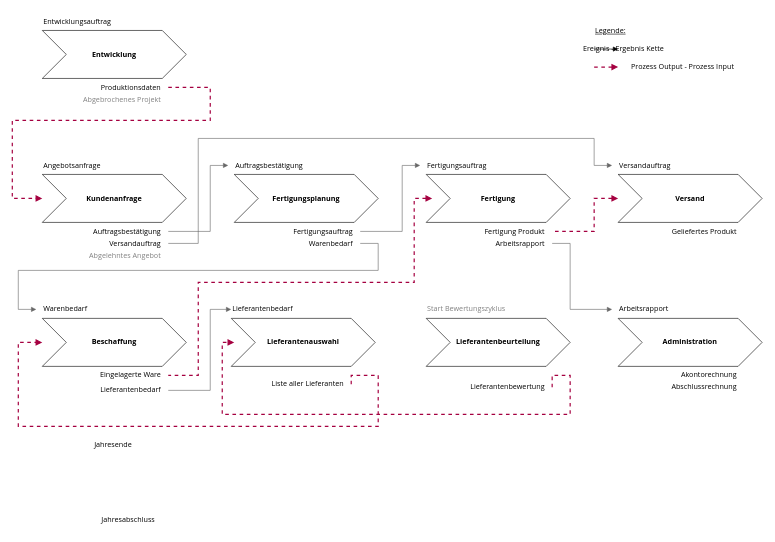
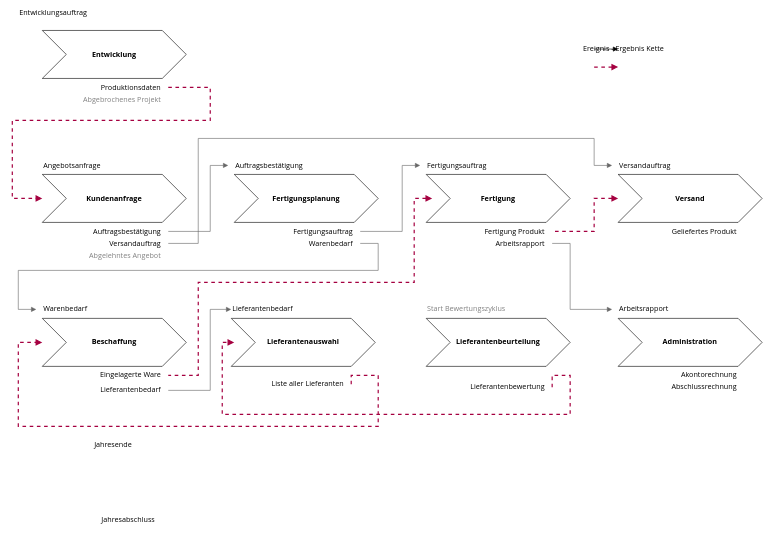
(78, 21) -> (54, 12)
(618, 31) -> none
(684, 67) -> none
